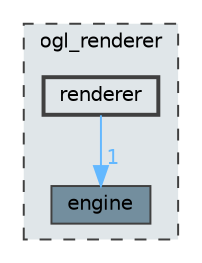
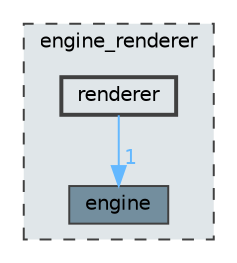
(101, 43) -> (119, 43)
